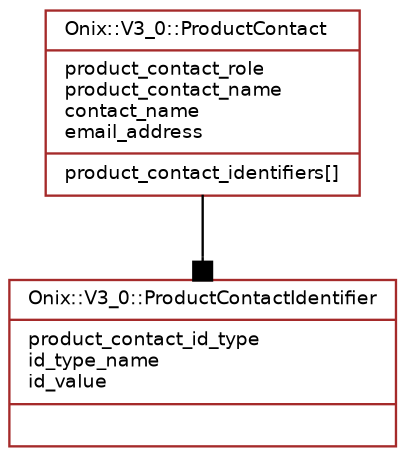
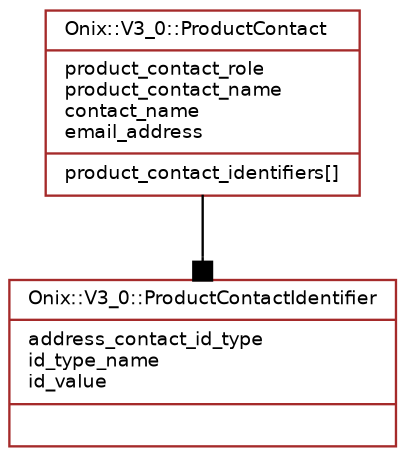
(145, 340) -> (146, 340)
